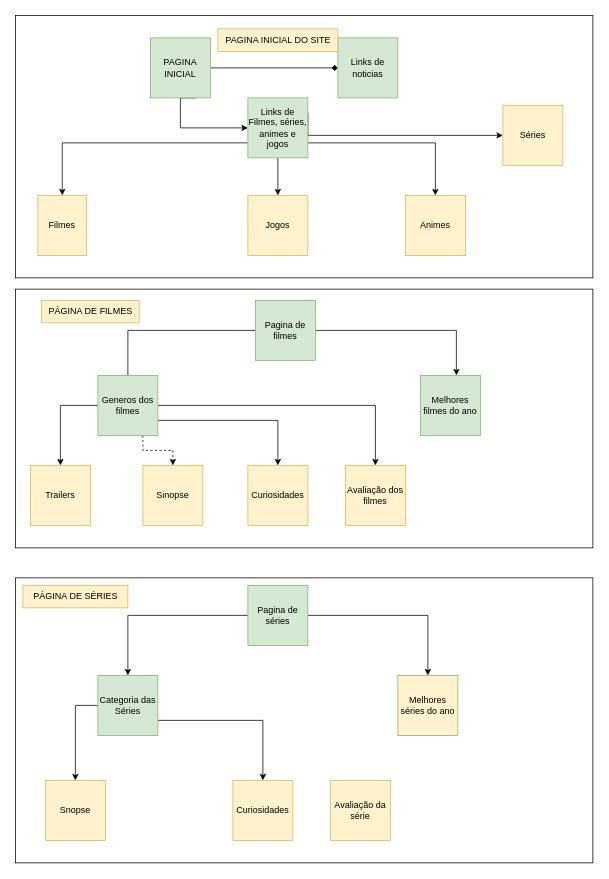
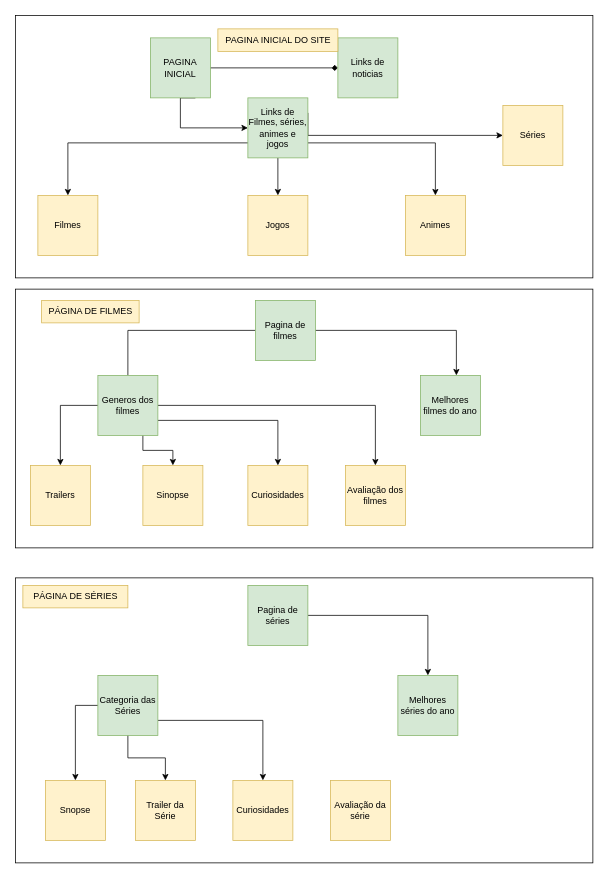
(62, 225) -> (68, 225)
(155, 450) -> (155, 450)
(187, 615) -> none
(428, 705) -> (428, 705)
none -> (165, 765)
none -> (165, 810)
